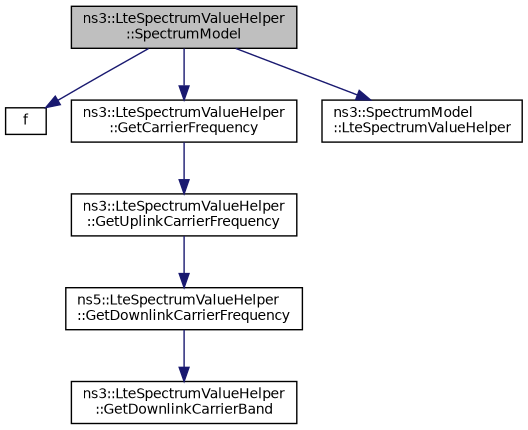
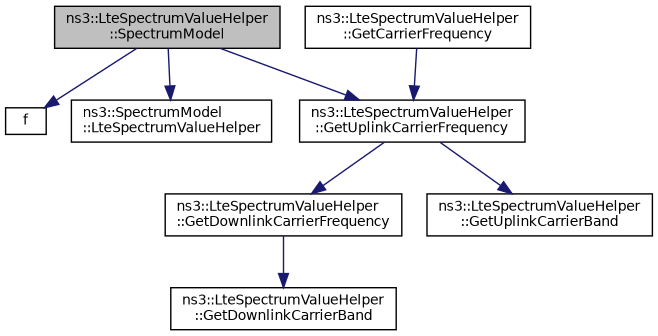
(184, 67) -> (283, 72)
none -> (540, 215)
(184, 309) -> (284, 215)
